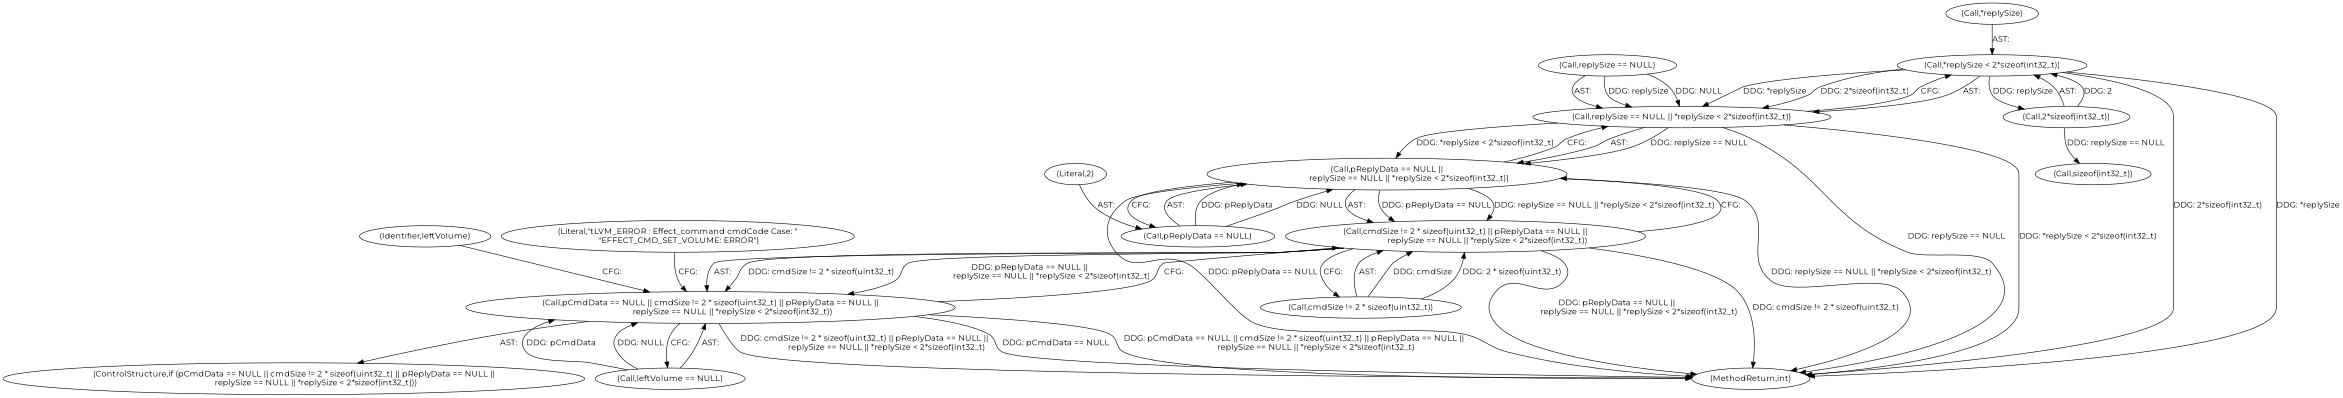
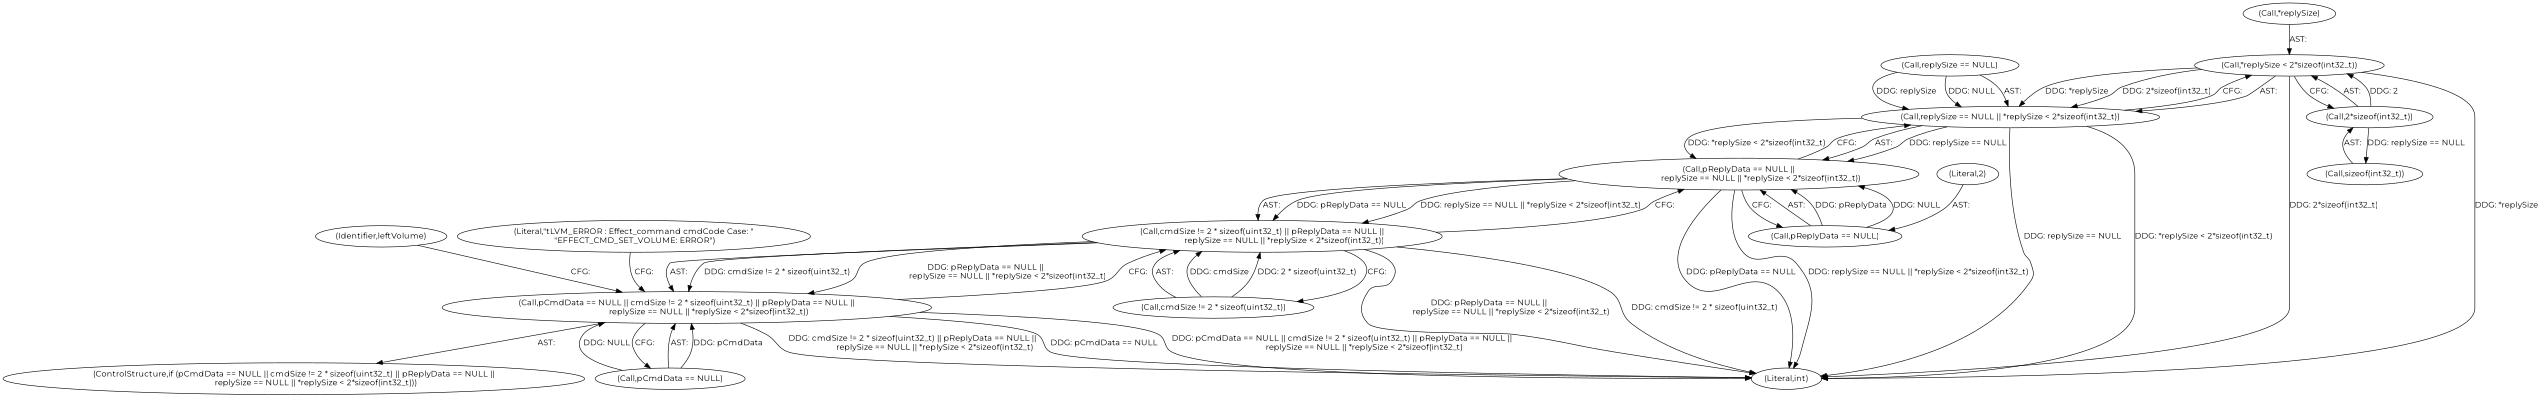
(2023, 91) -> (2321, 91)
none -> (2343, 148)
(670, 379) -> (670, 379)
(1751, 379) -> (1786, 379)
